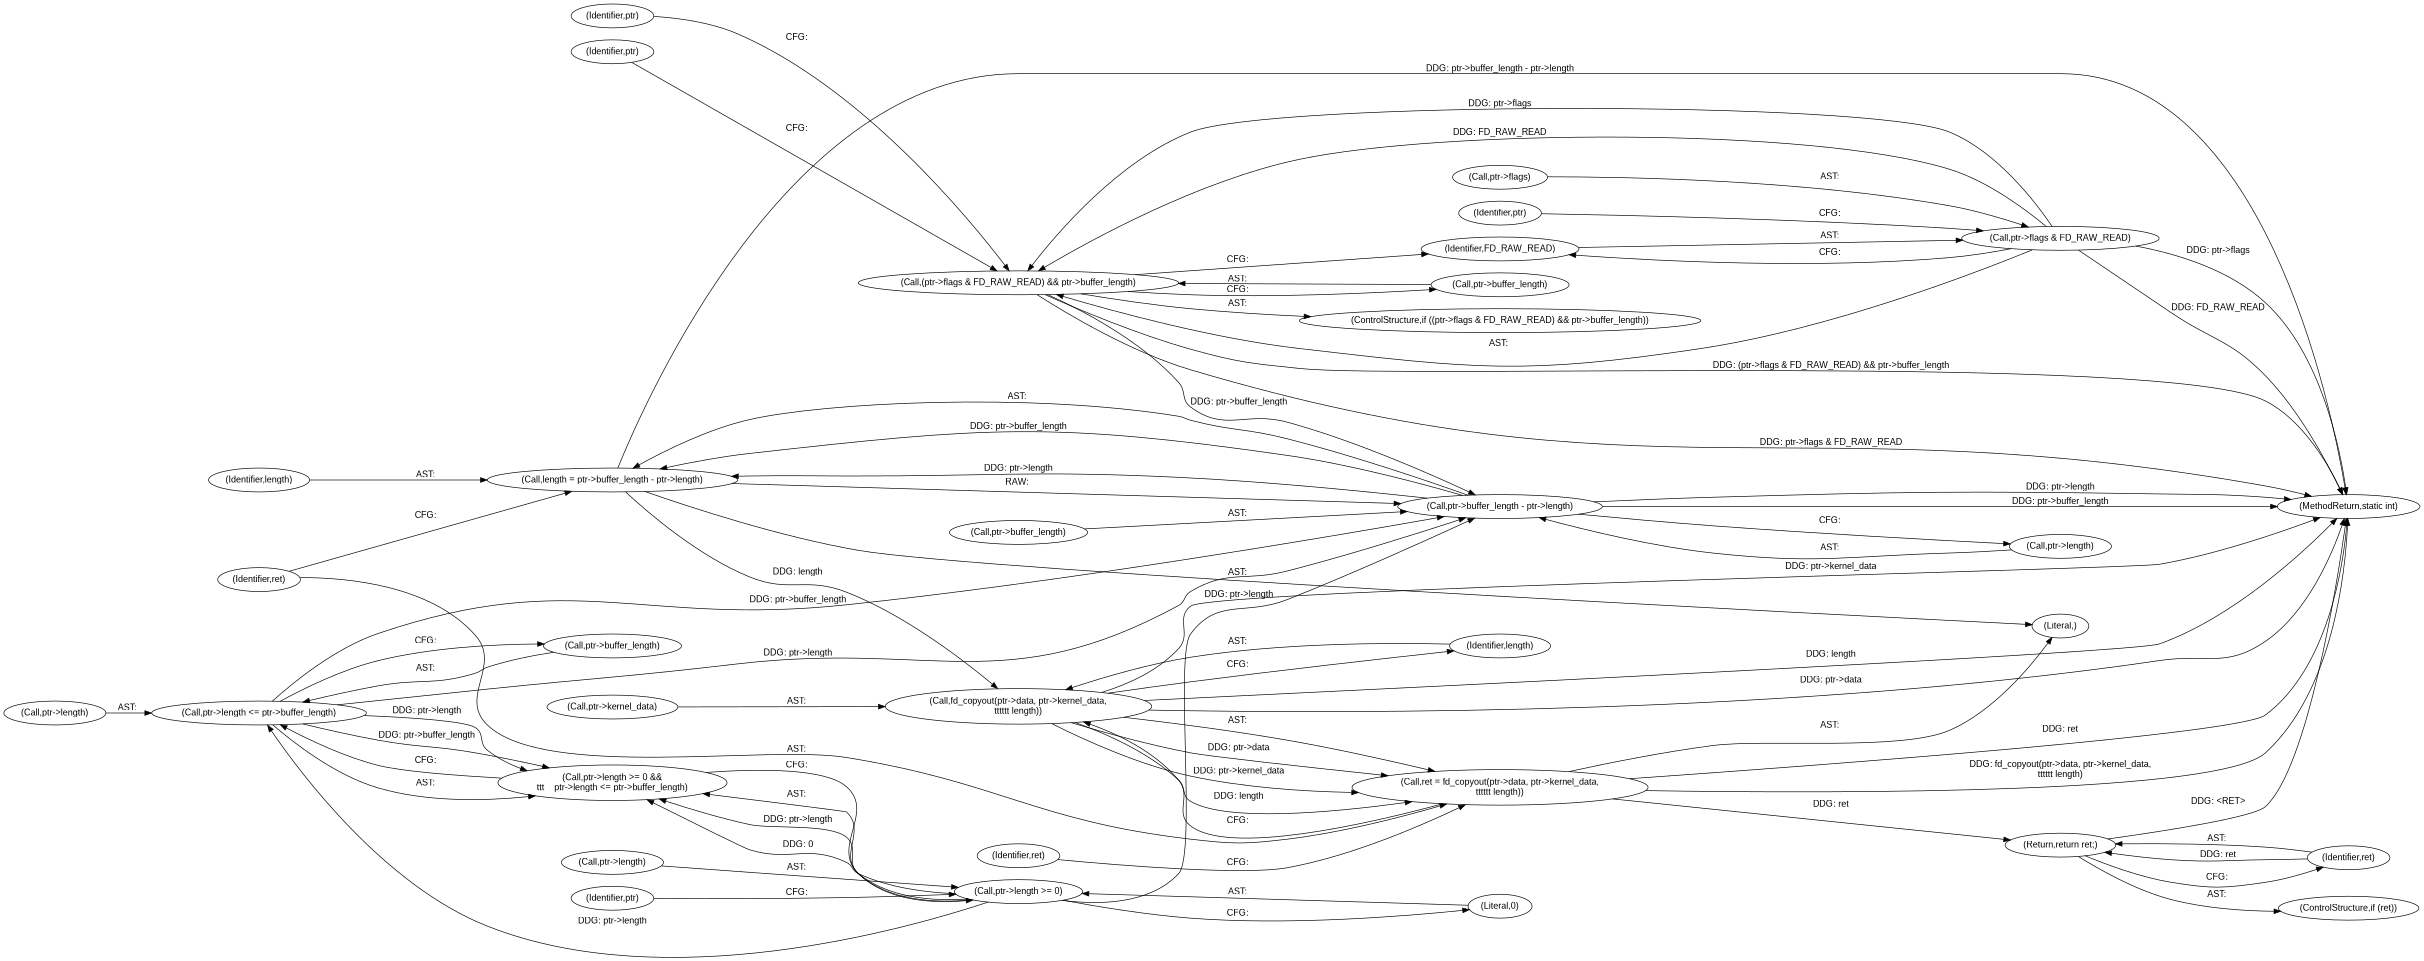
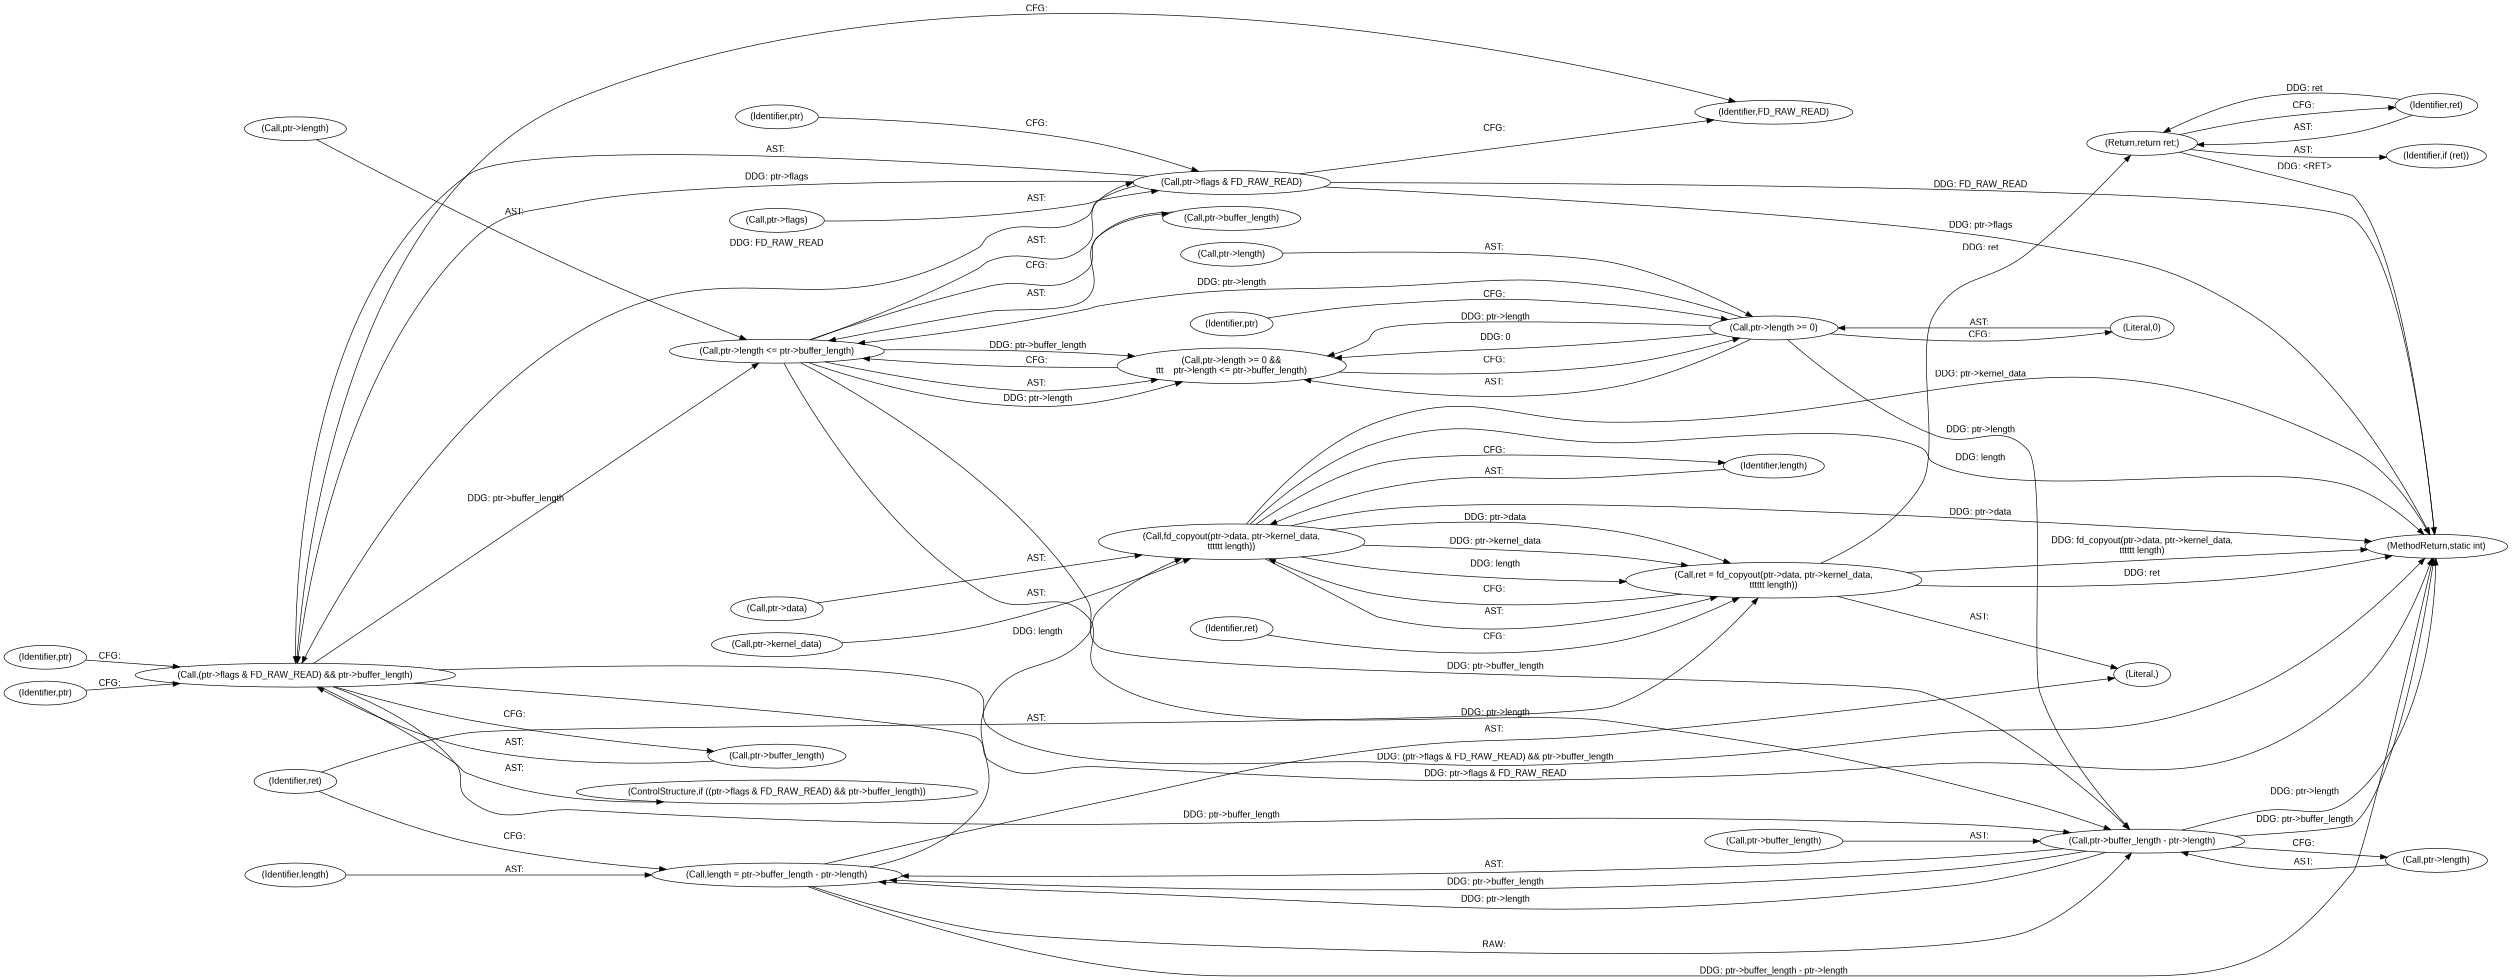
(1767, 244) -> (984, 264)
none -> (533, 515)
none -> (777, 609)
(2349, 908) -> (2436, 156)
